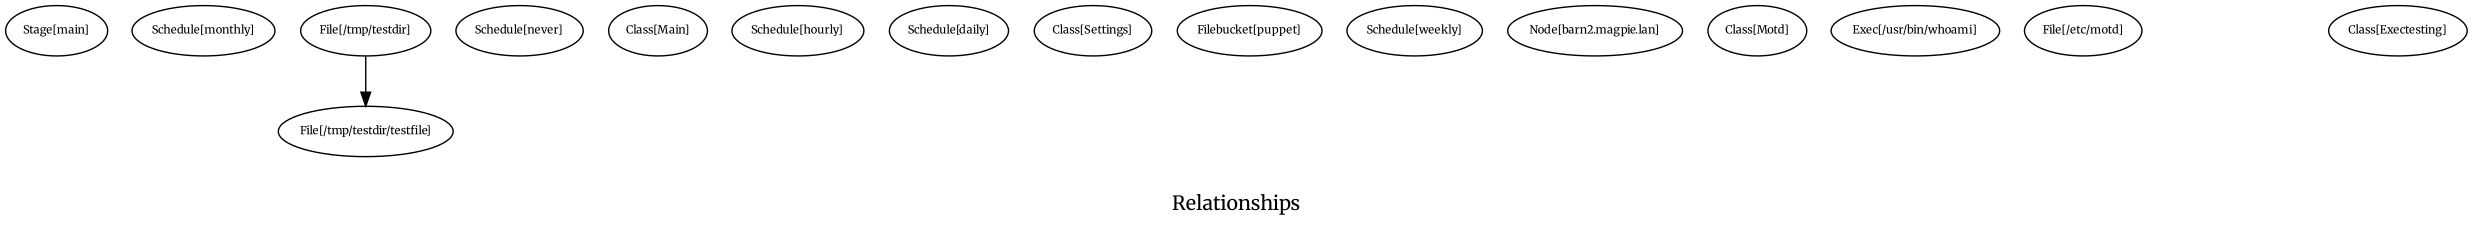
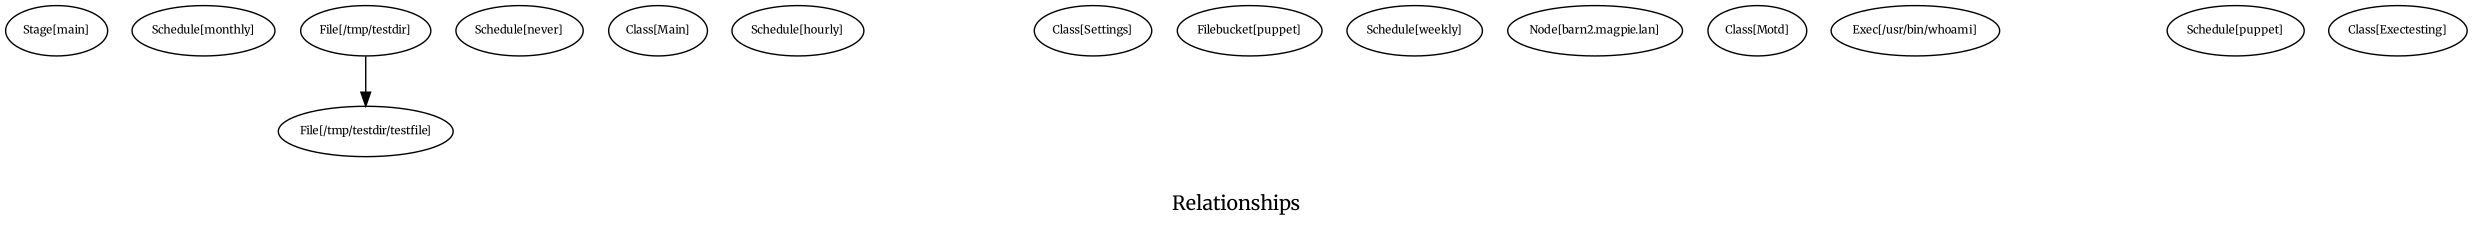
(949, 31) -> none
(2083, 31) -> none
none -> (2236, 31)
